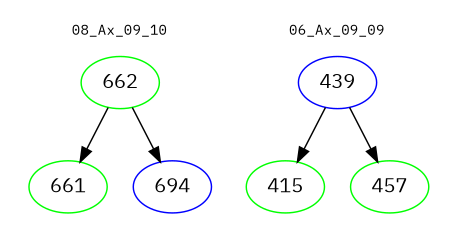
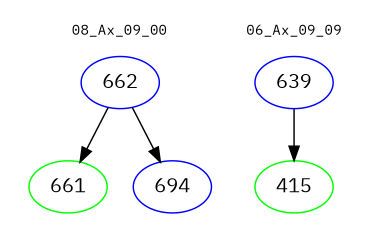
(120, 31) -> (120, 31)
(120, 83) -> (120, 83)
(338, 83) -> (294, 83)
(390, 187) -> none
